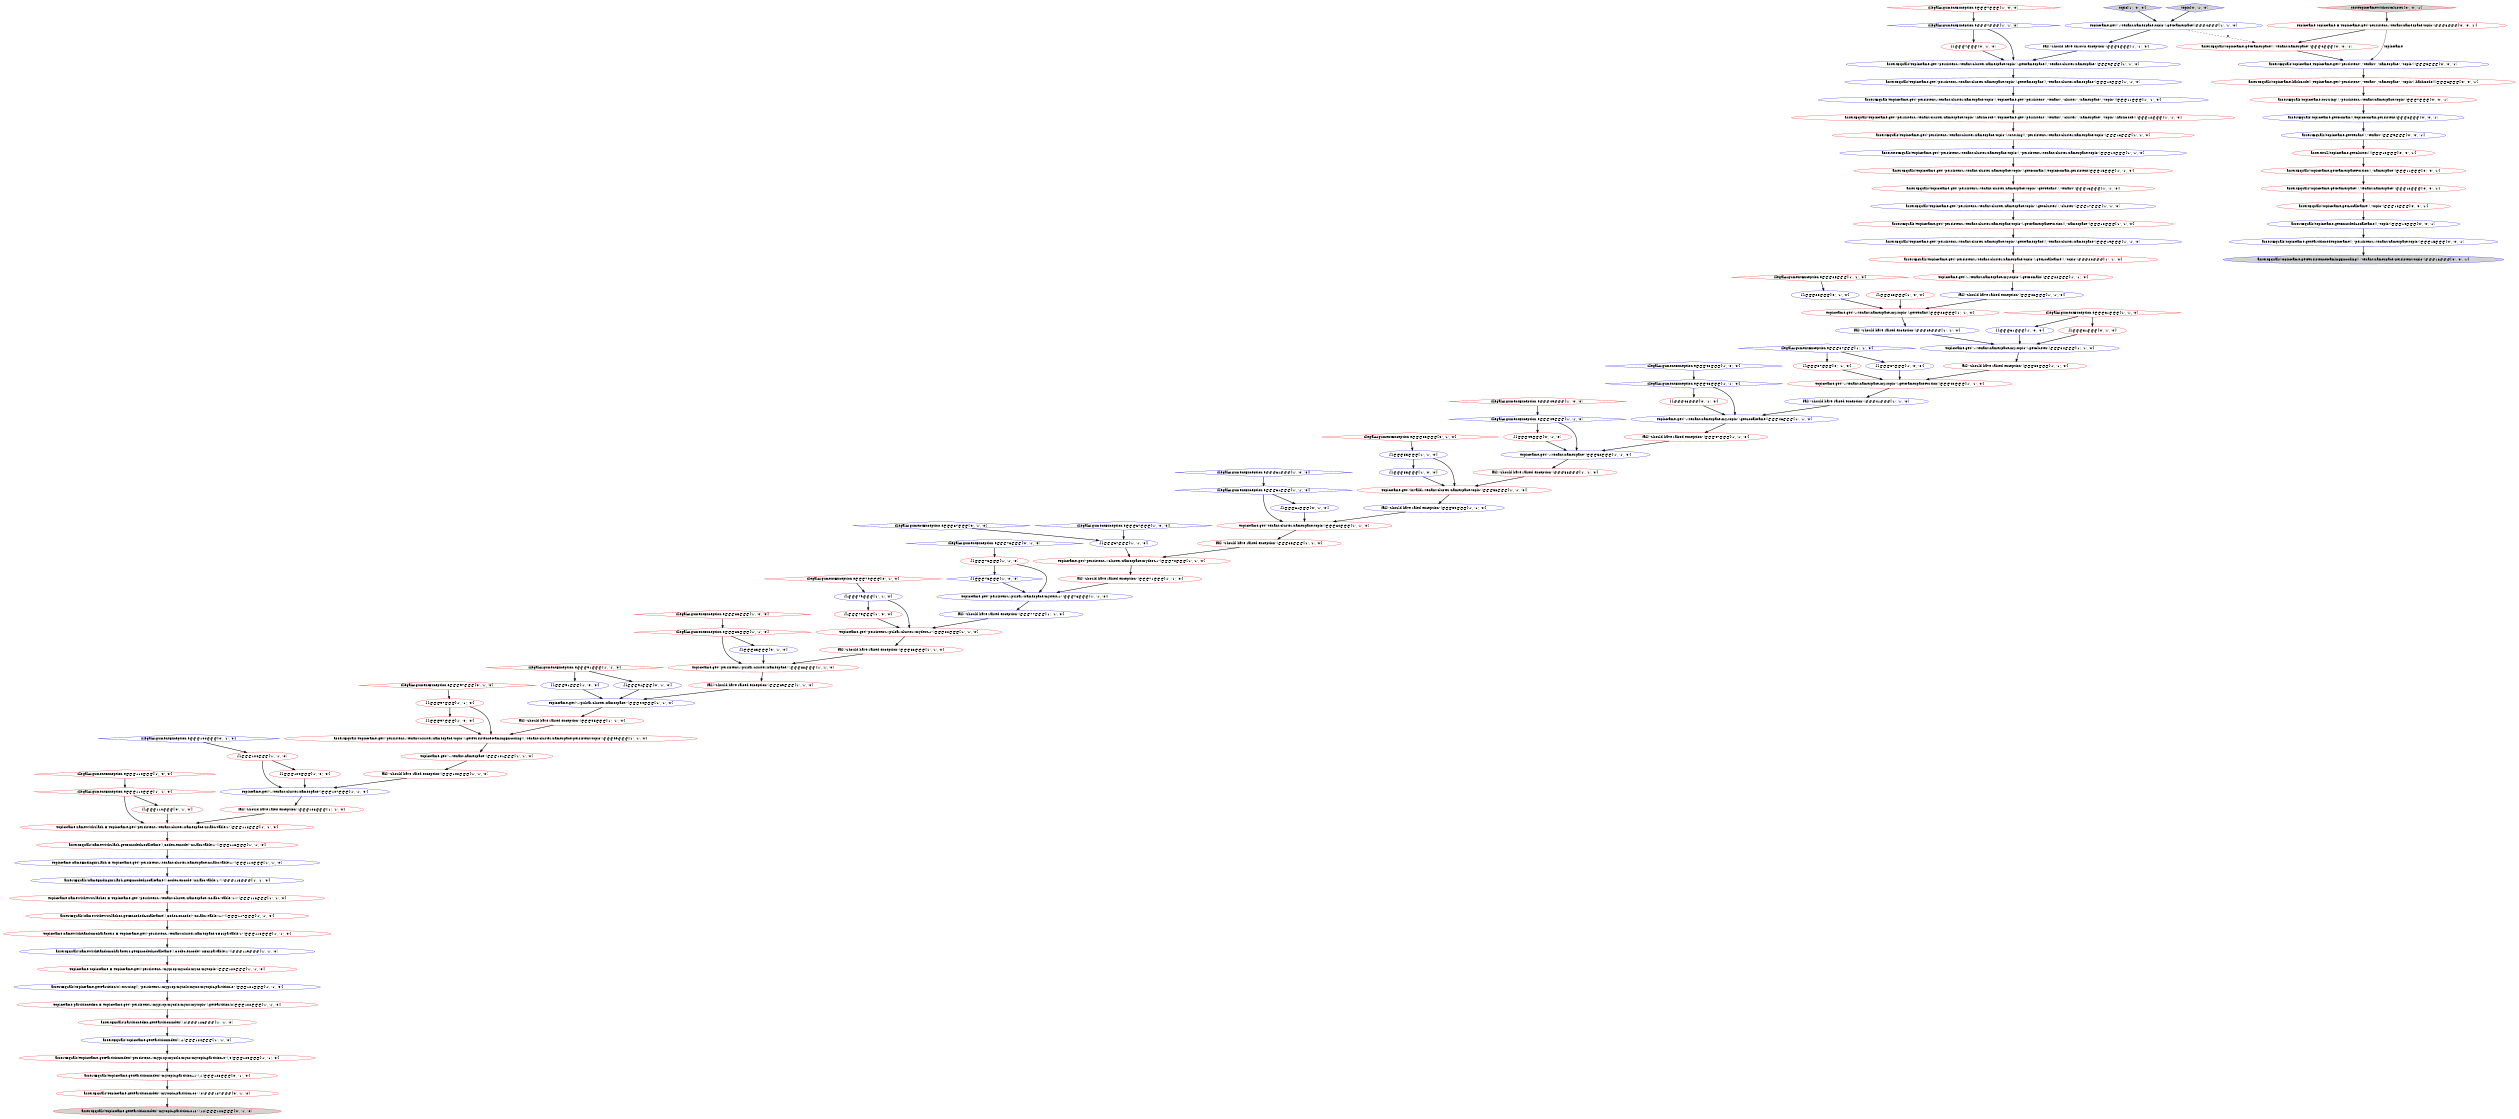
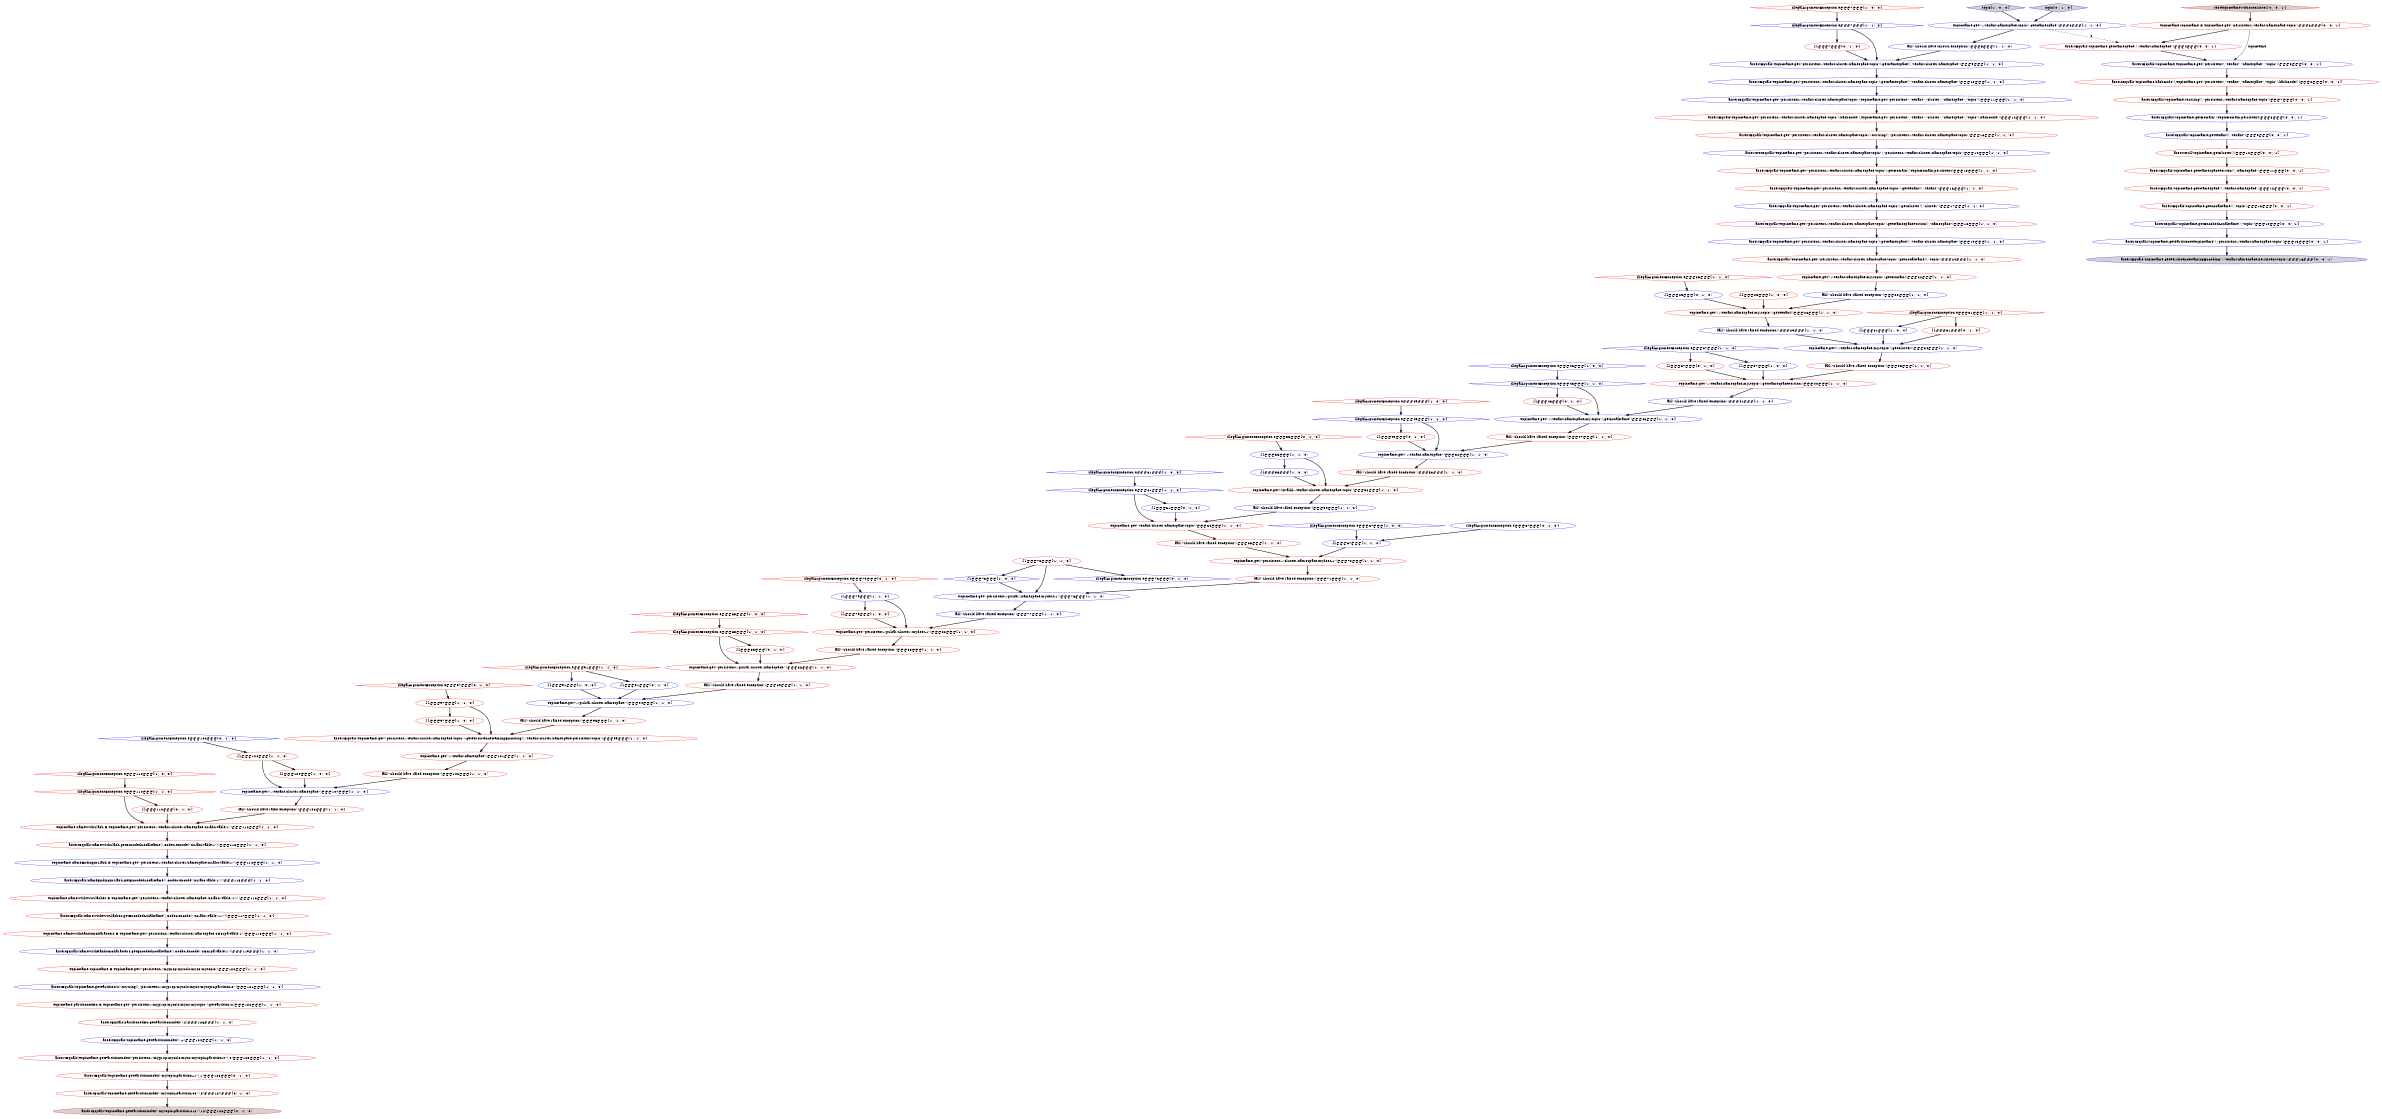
(941, 526) -> (1513, 526)
(995, 551) -> (1094, 570)
(763, 650) -> (760, 650)
